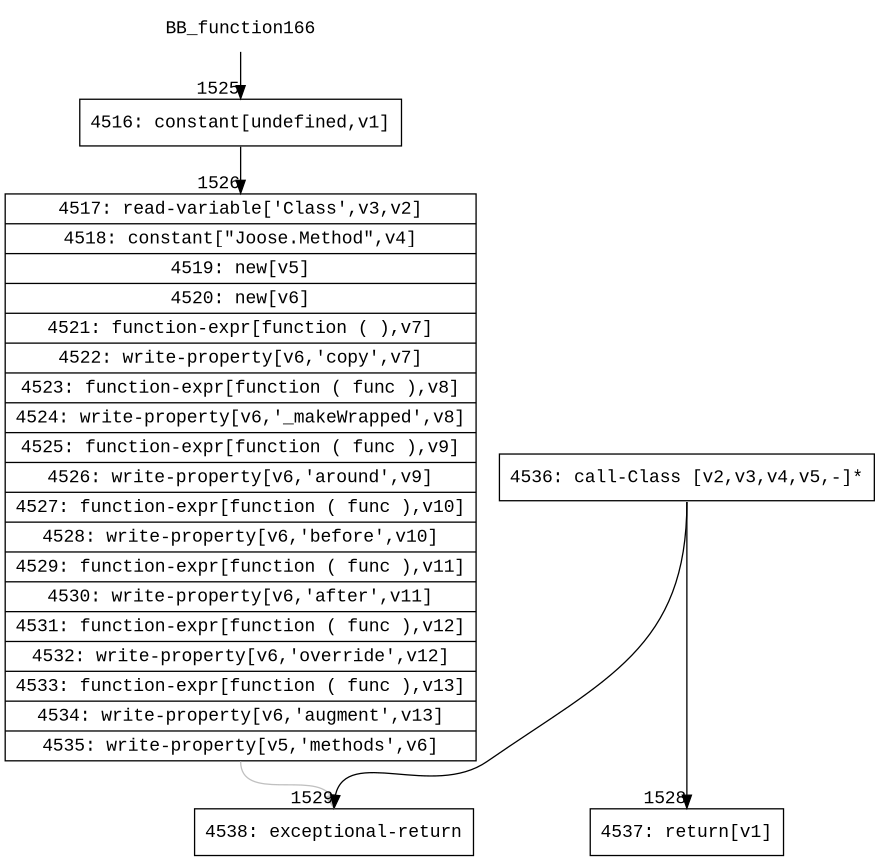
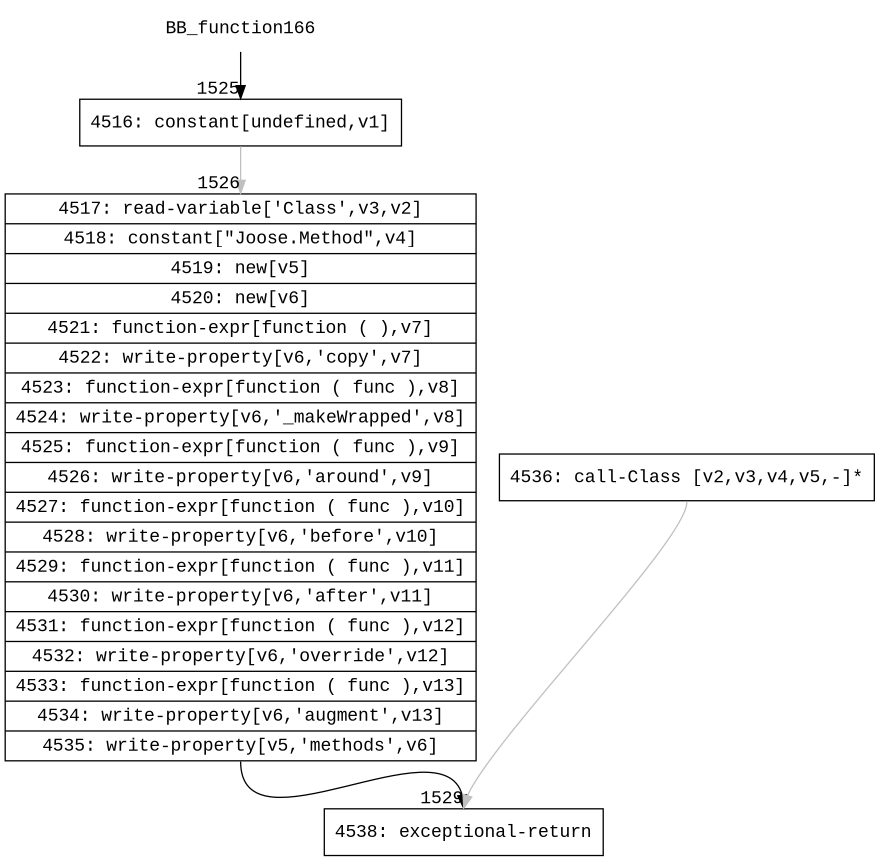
(241, 163) -> (241, 163)
(563, 711) -> (580, 650)
(281, 785) -> (346, 786)
(687, 832) -> none
